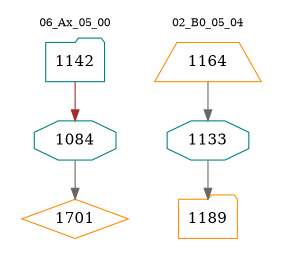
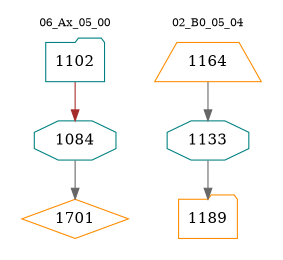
(75, 62) -> (75, 62)
